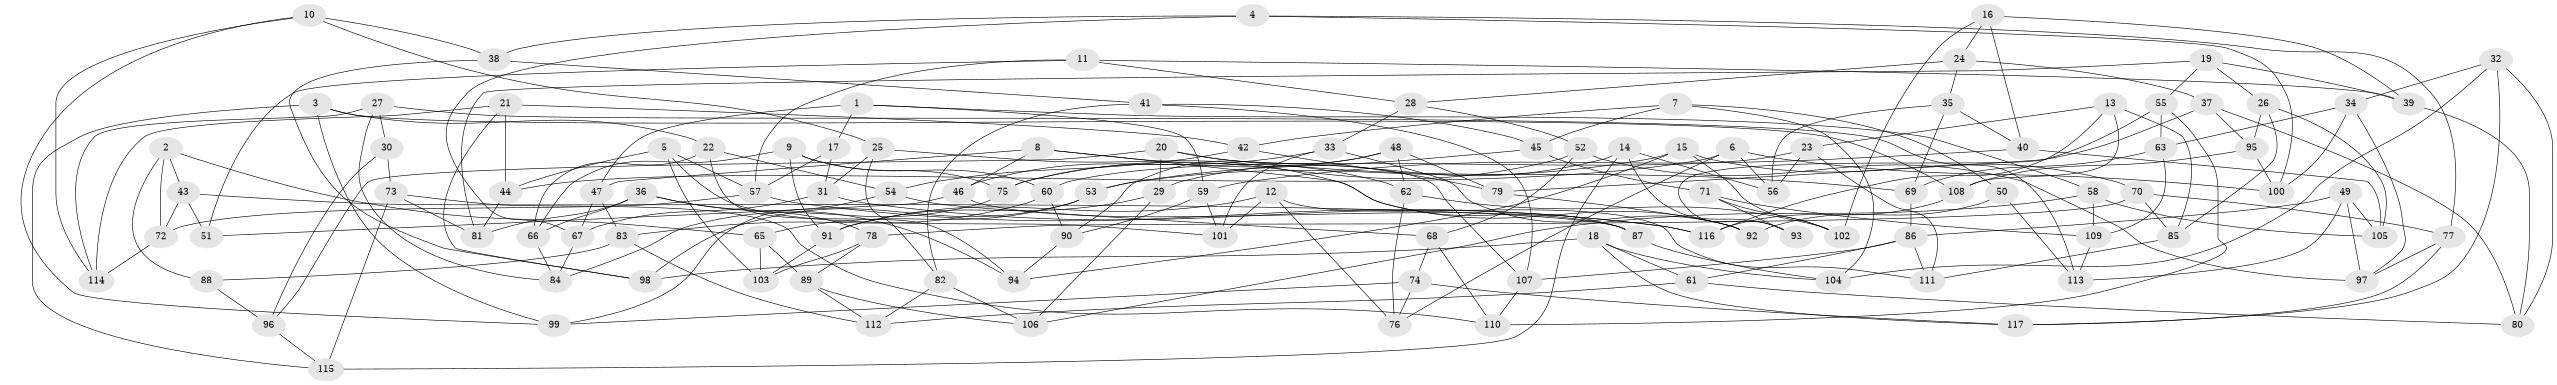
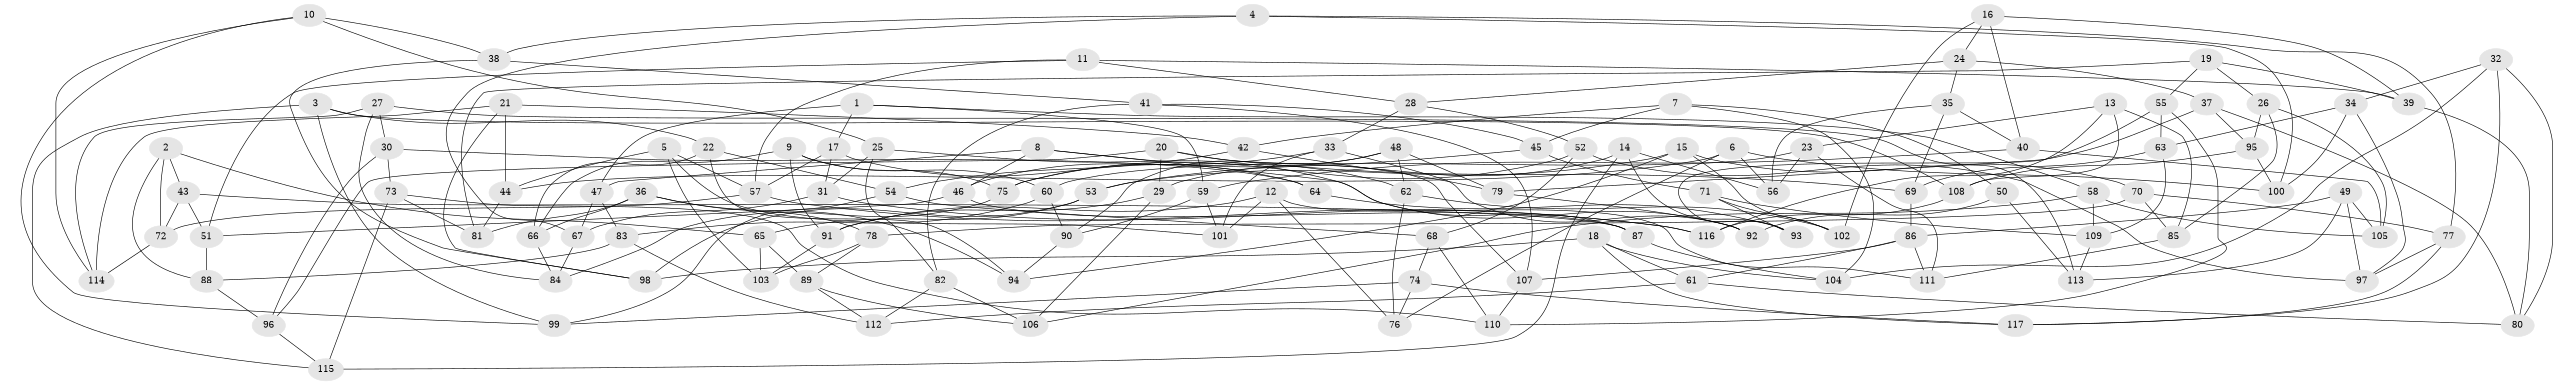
none -> (1315, 193)
none -> (207, 259)
